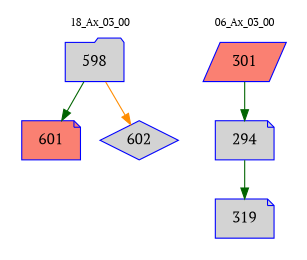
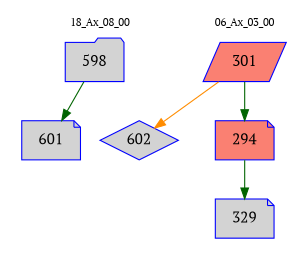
(100, 23) -> (100, 23)
(115, 98) -> (180, 110)
(51, 140) -> (51, 140)
(245, 140) -> (245, 140)
(245, 219) -> (245, 219)
